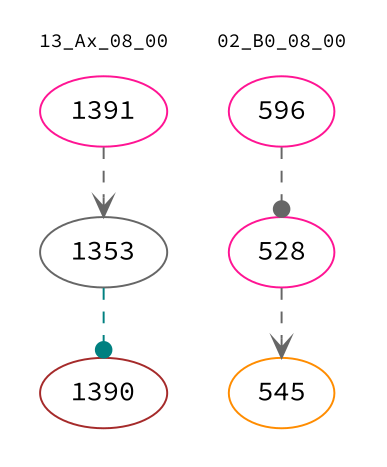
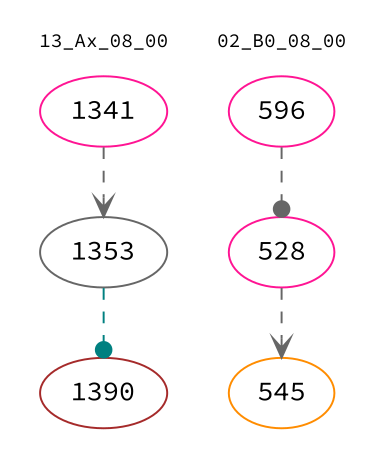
(104, 111) -> (104, 111)
